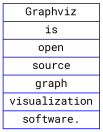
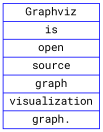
(51, 119) -> (51, 119)
